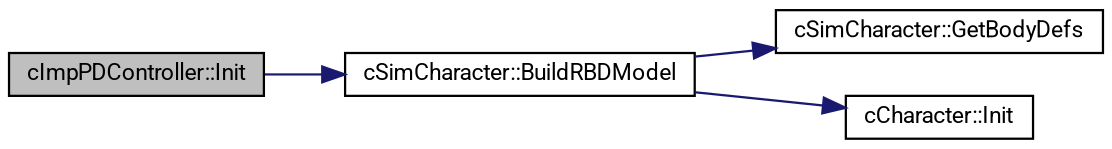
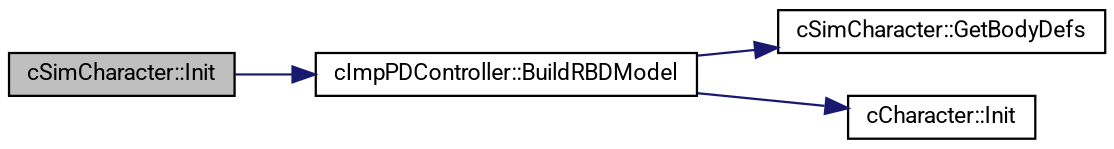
(136, 74) -> (122, 74)
(520, 74) -> (506, 74)
